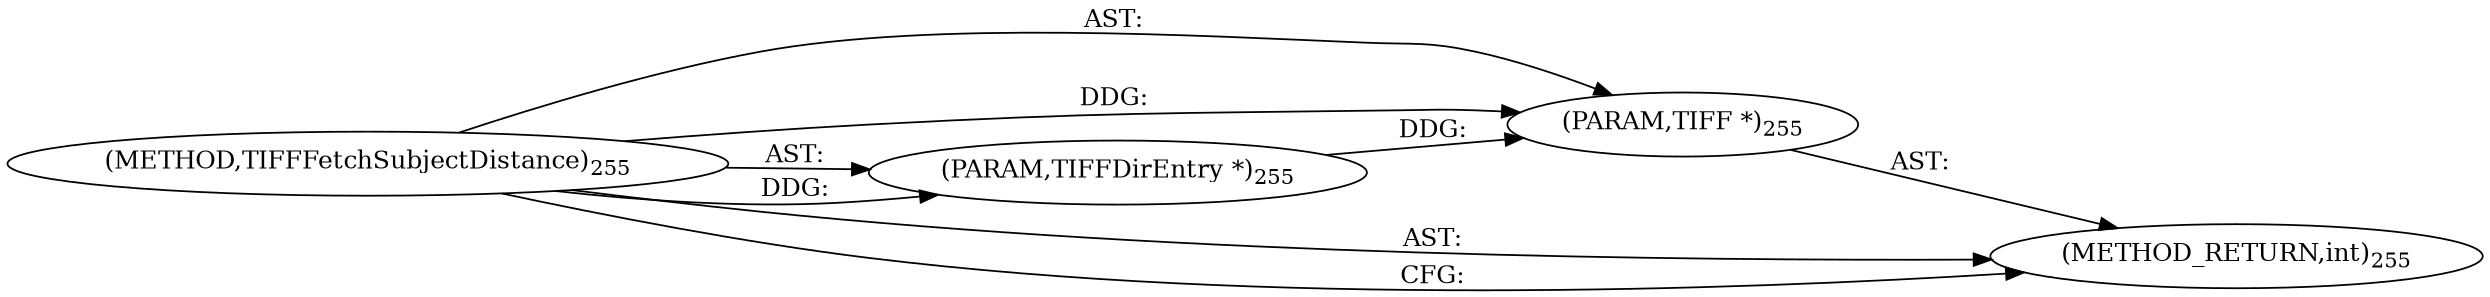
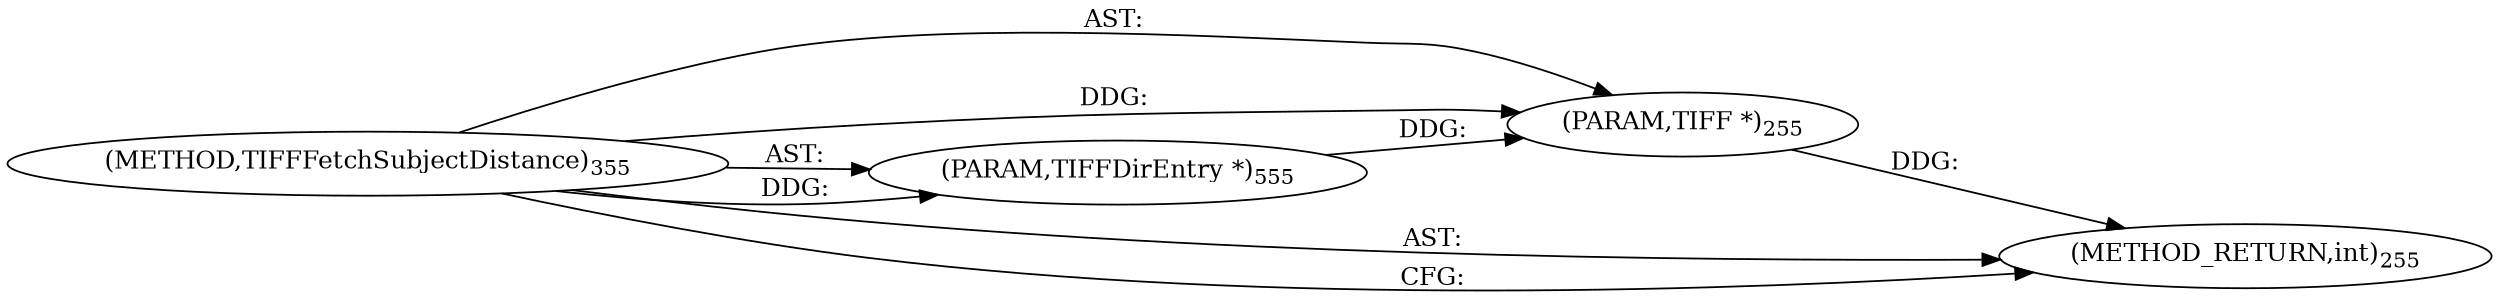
(611, 161) -> (611, 161)
(1924, 163) -> (1929, 163)
(1274, 170) -> (1274, 170)
